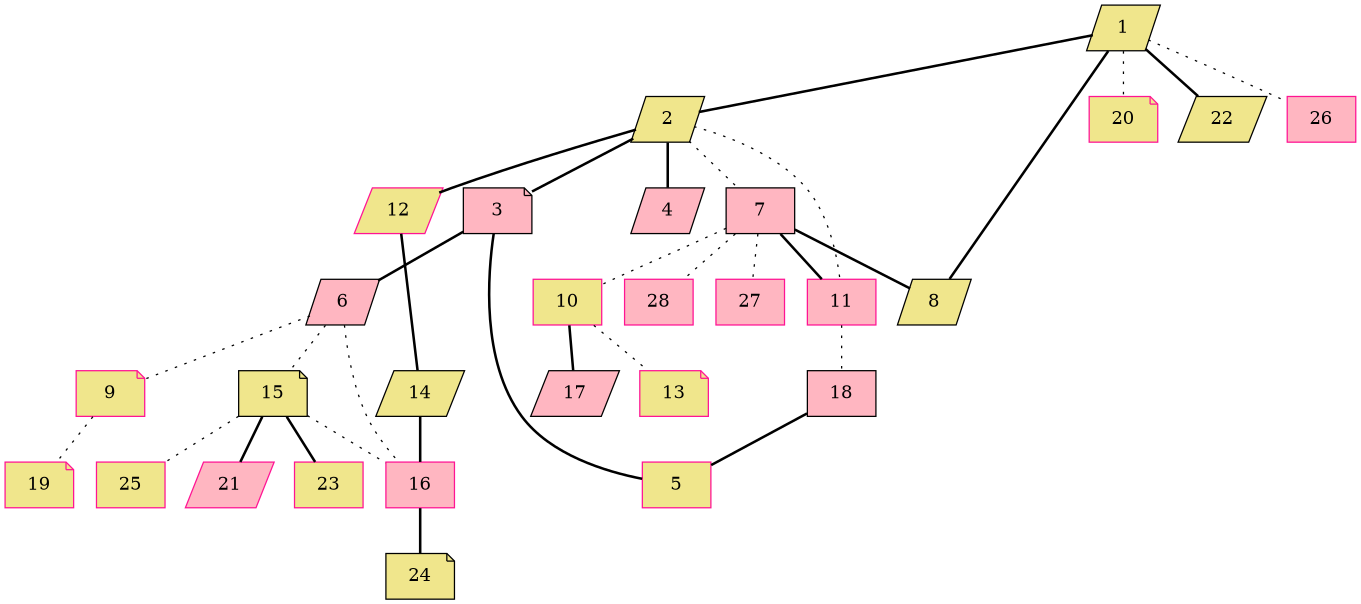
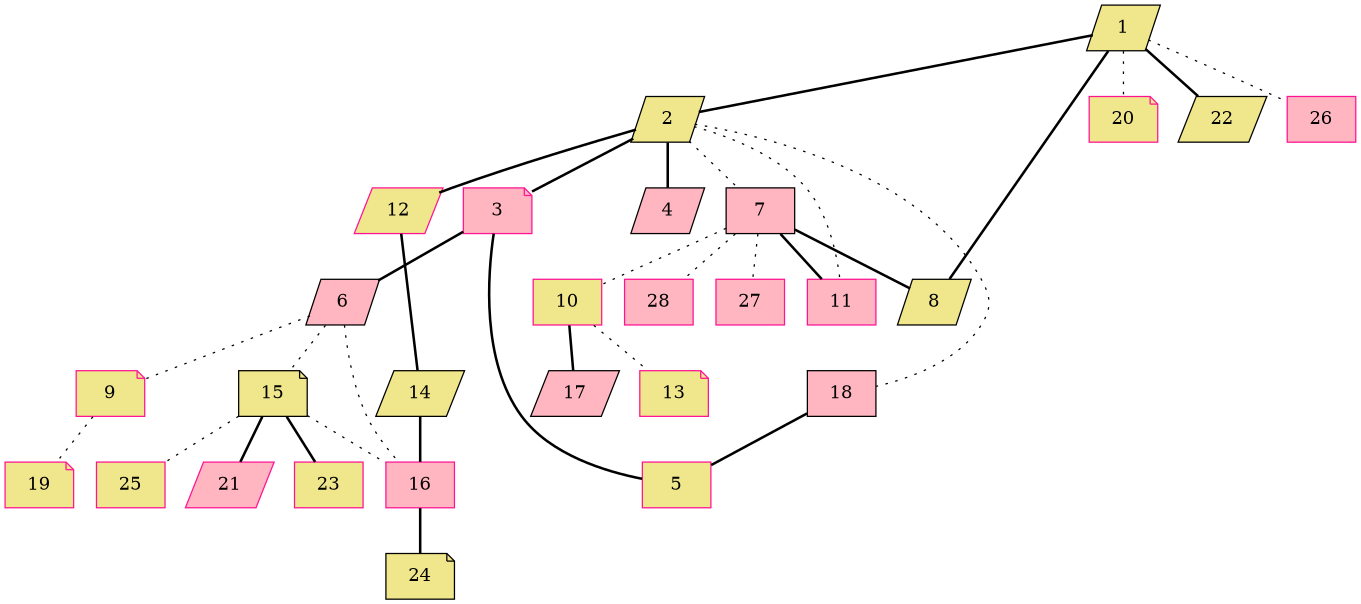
(498, 211) -> (498, 211)
(842, 348) -> (928, 218)
